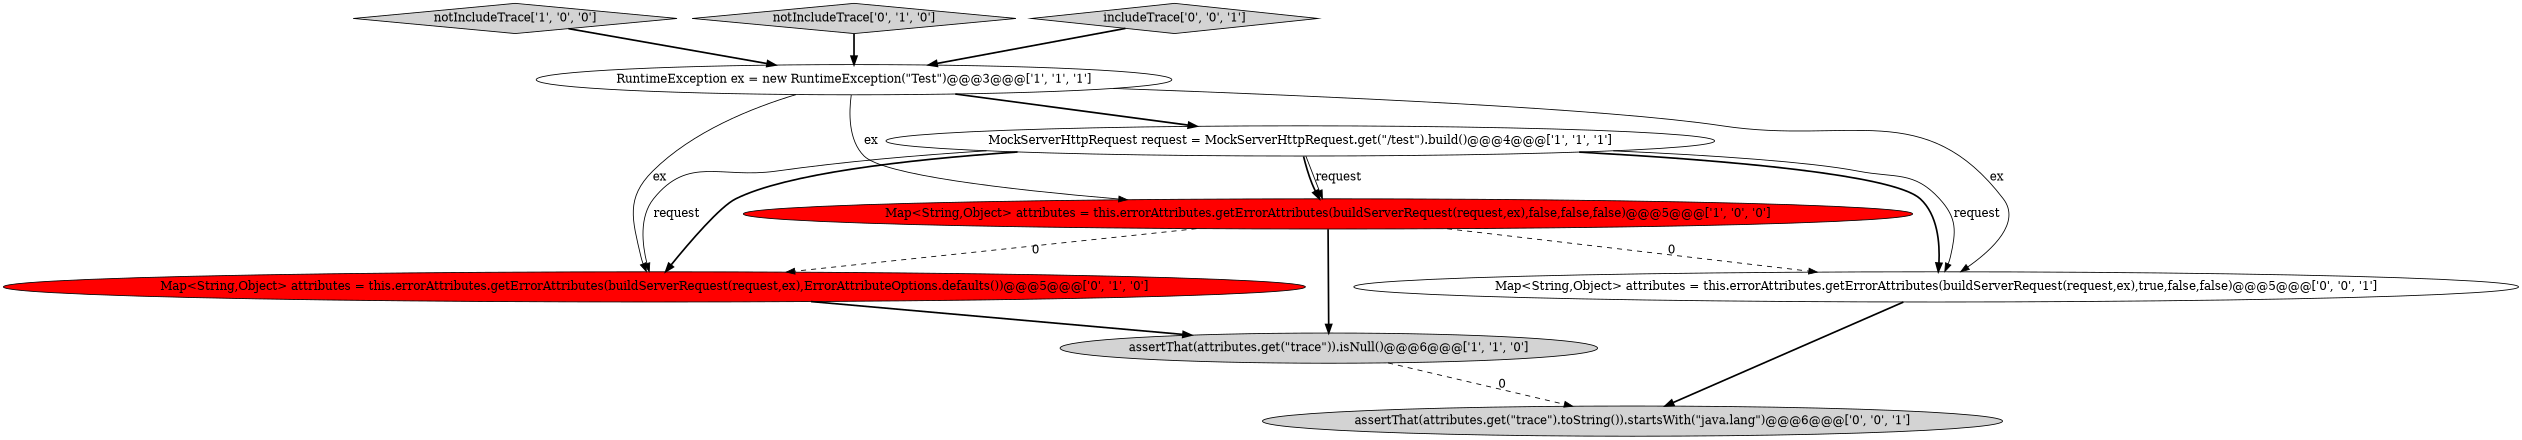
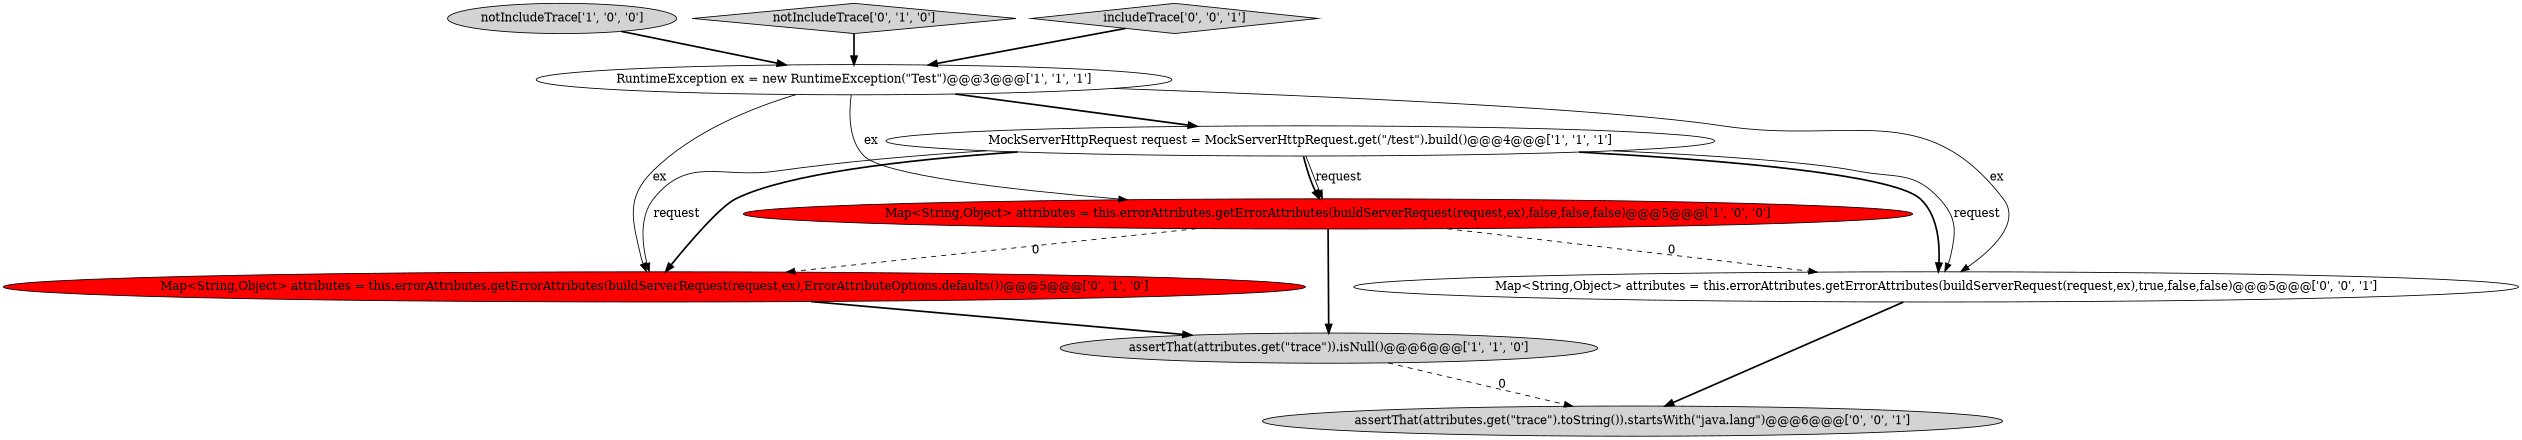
(515, 18) -> (562, 18)
